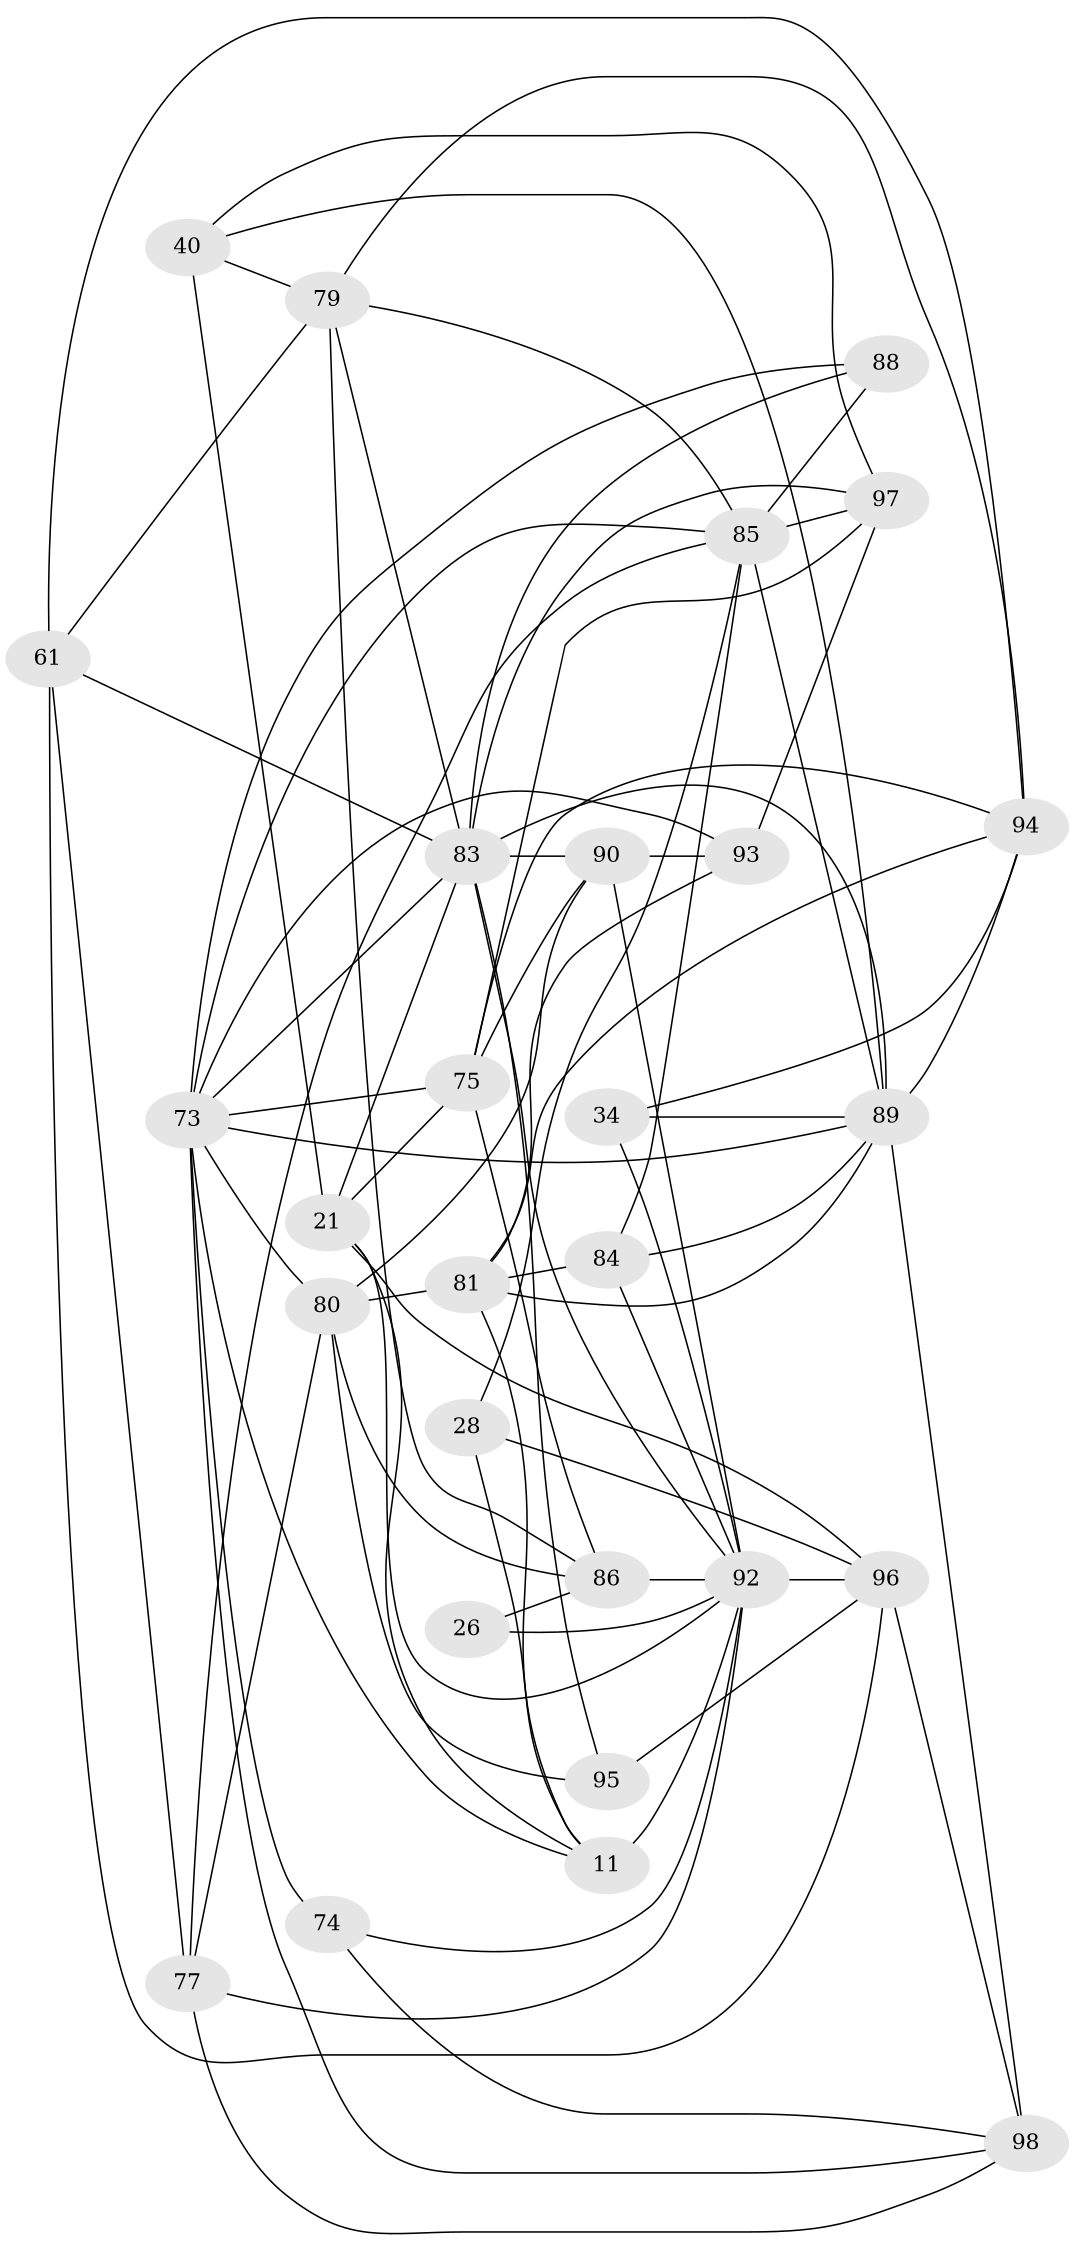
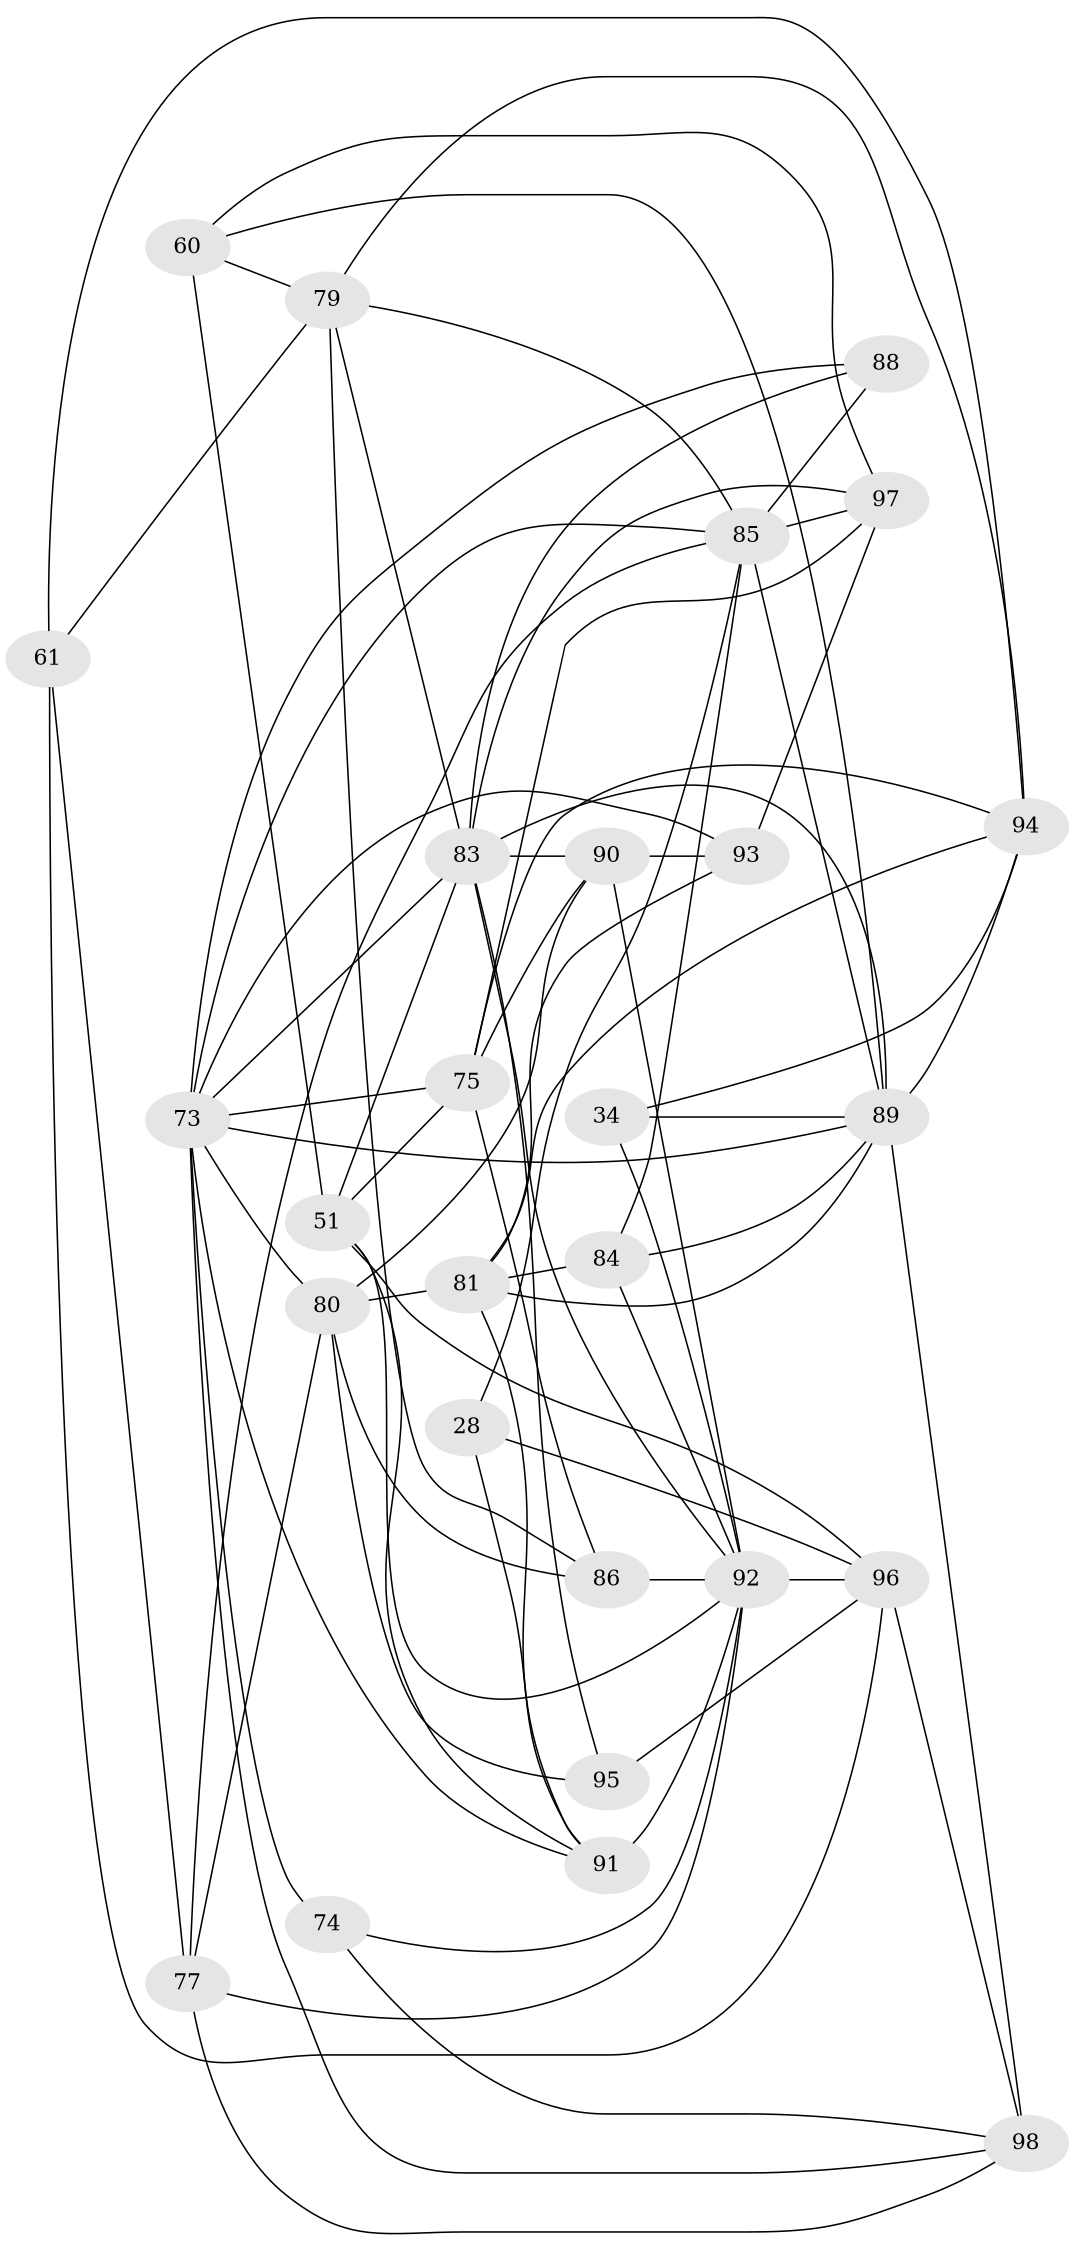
(188, 248) -> (188, 248)
(249, 753) -> none
(328, 1223) -> (328, 1223)
(467, 1629) -> none
(607, 1865) -> (607, 1865)
